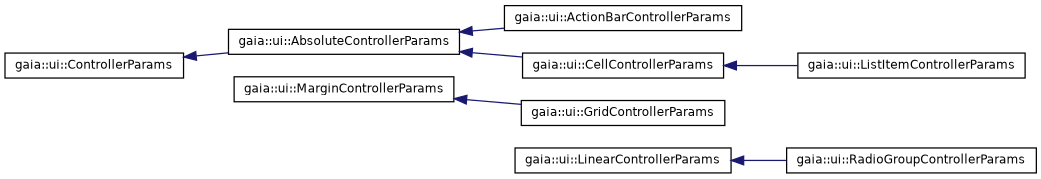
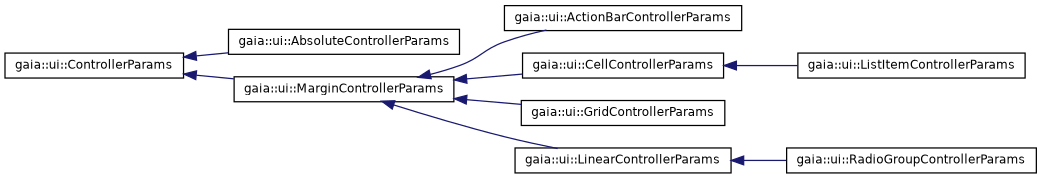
(488, 30) -> (487, 50)
(497, 55) -> (495, 76)
none -> (215, 77)
none -> (475, 129)
